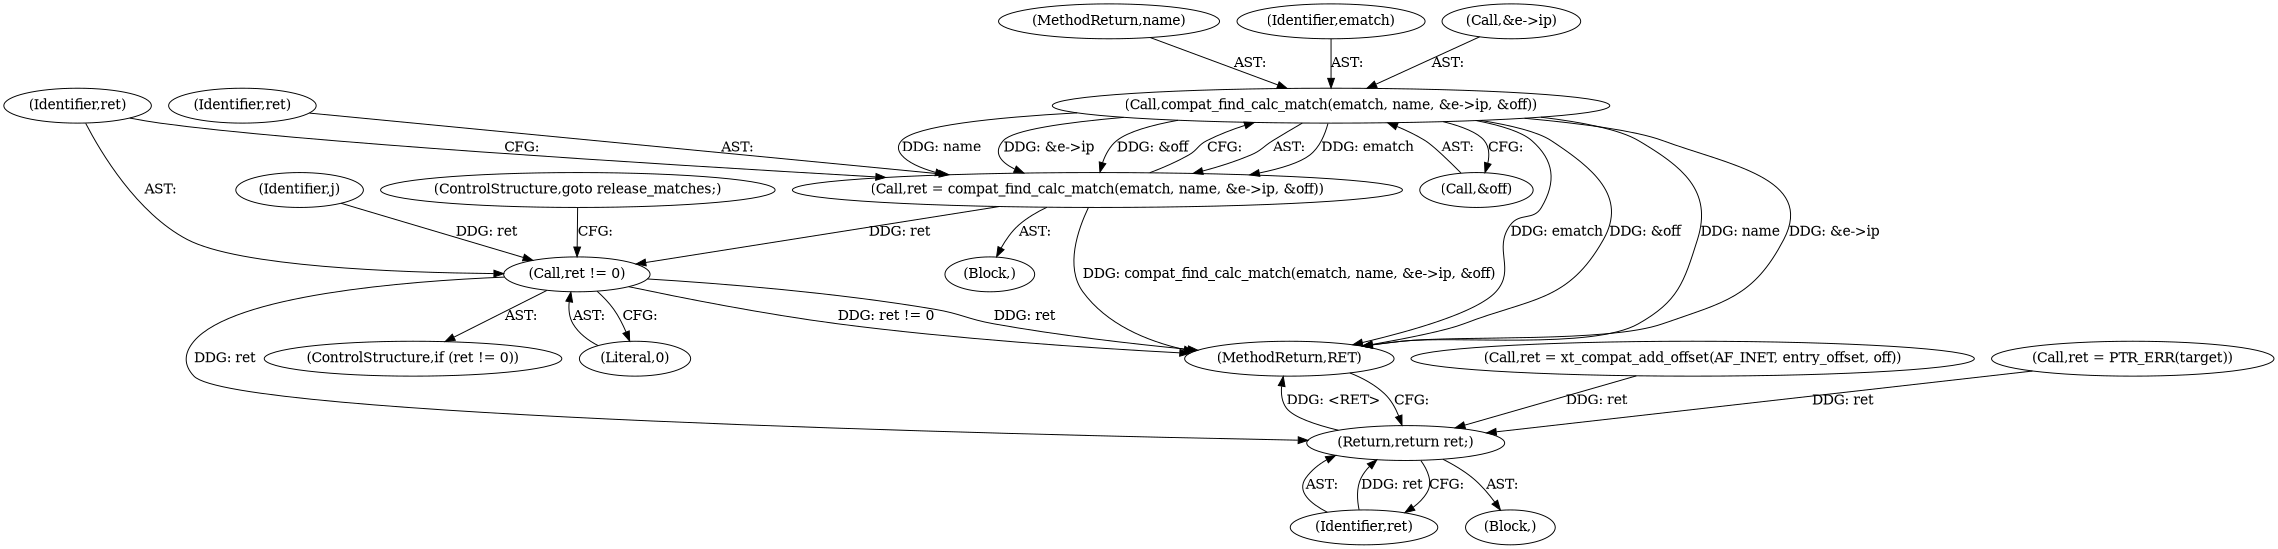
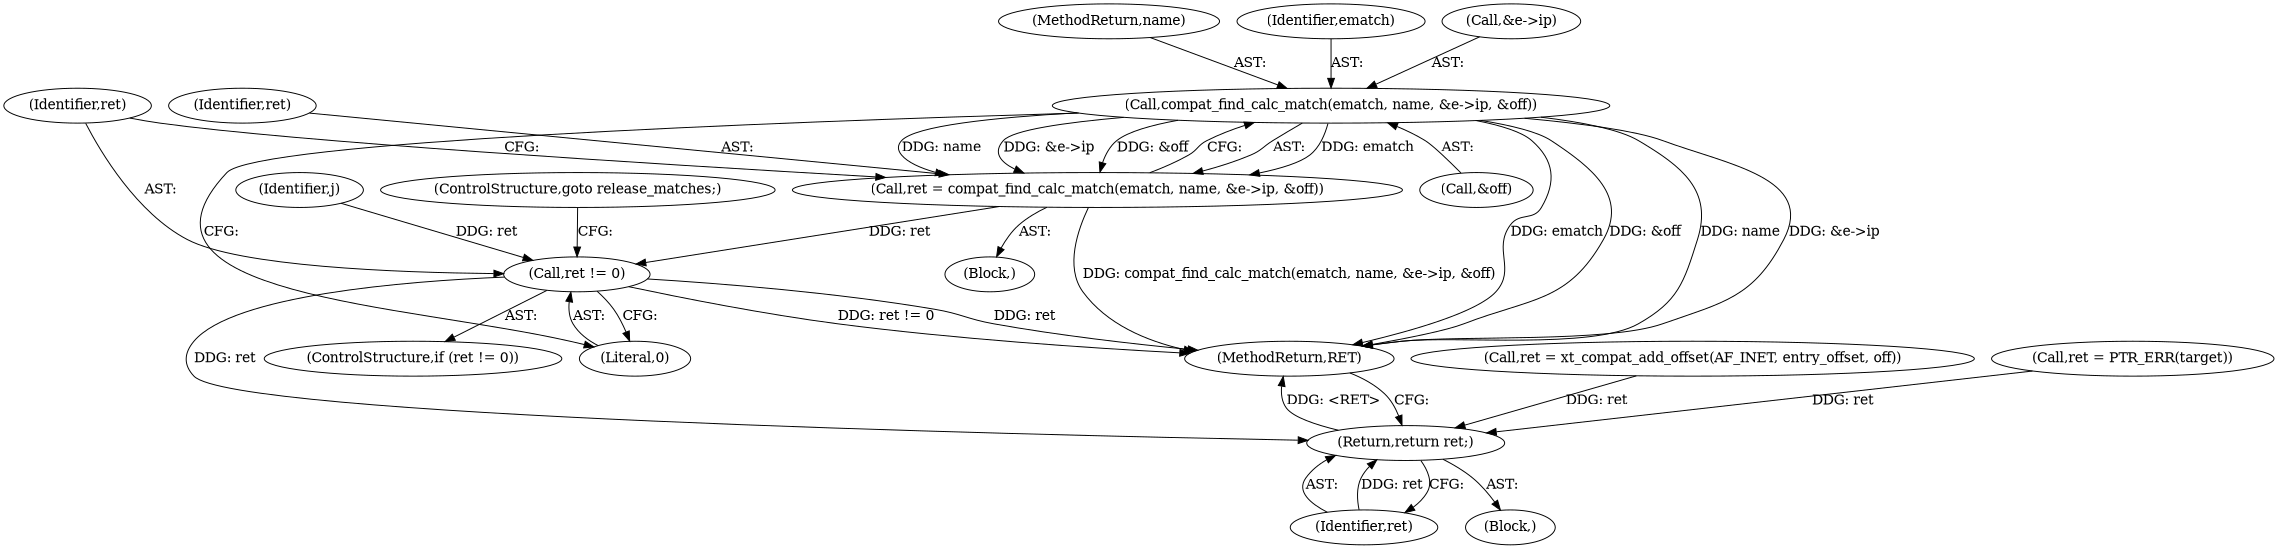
(1476, 134) -> (448, 141)
